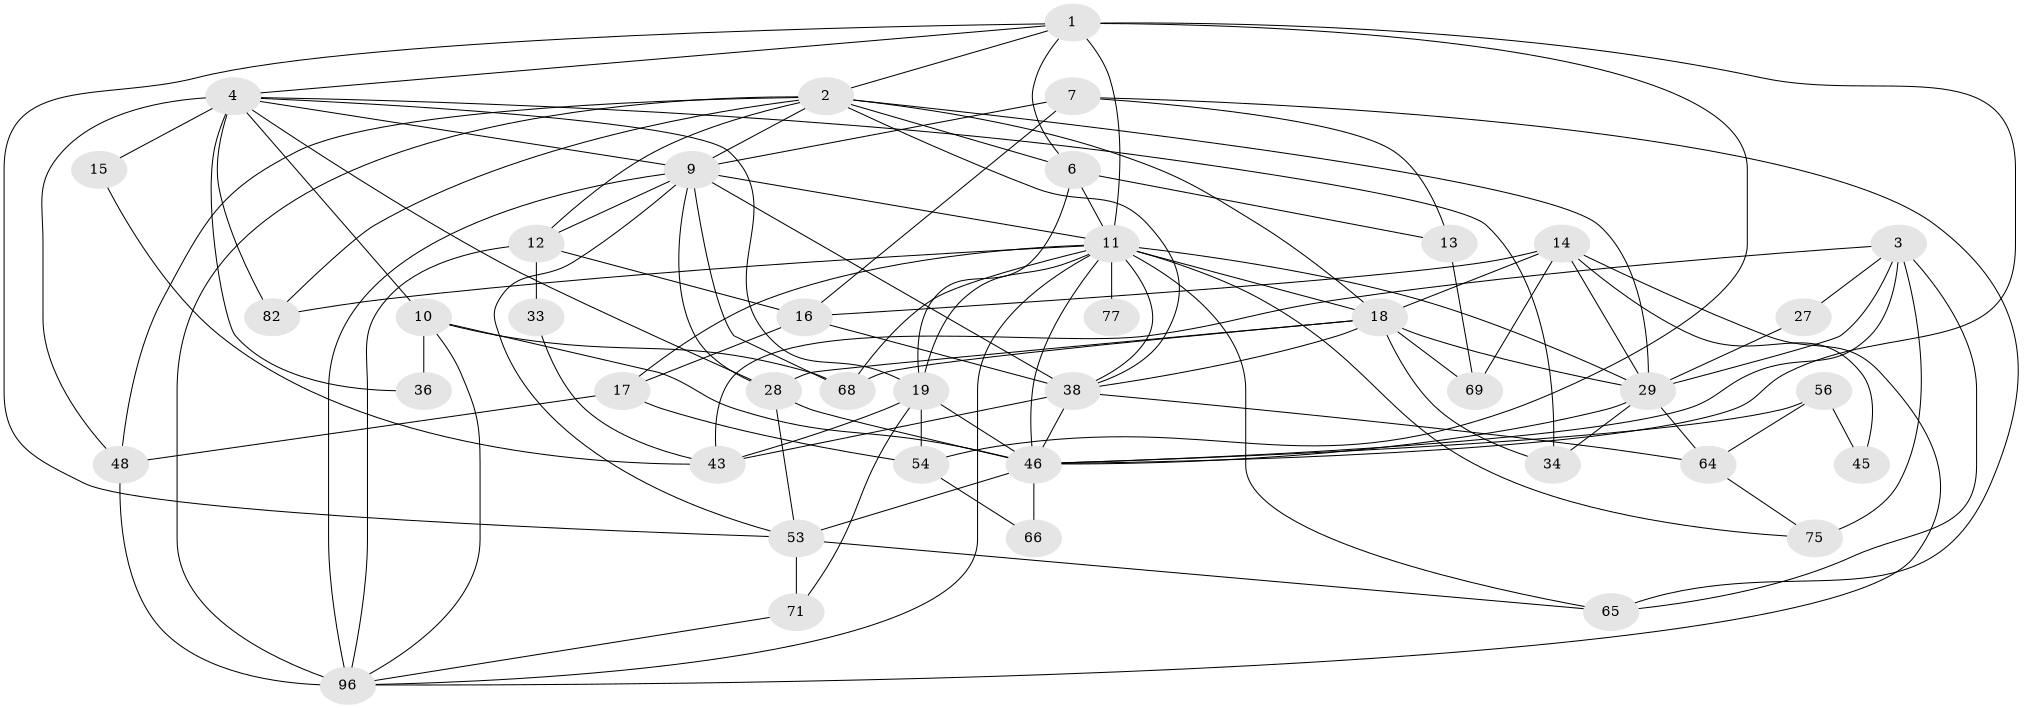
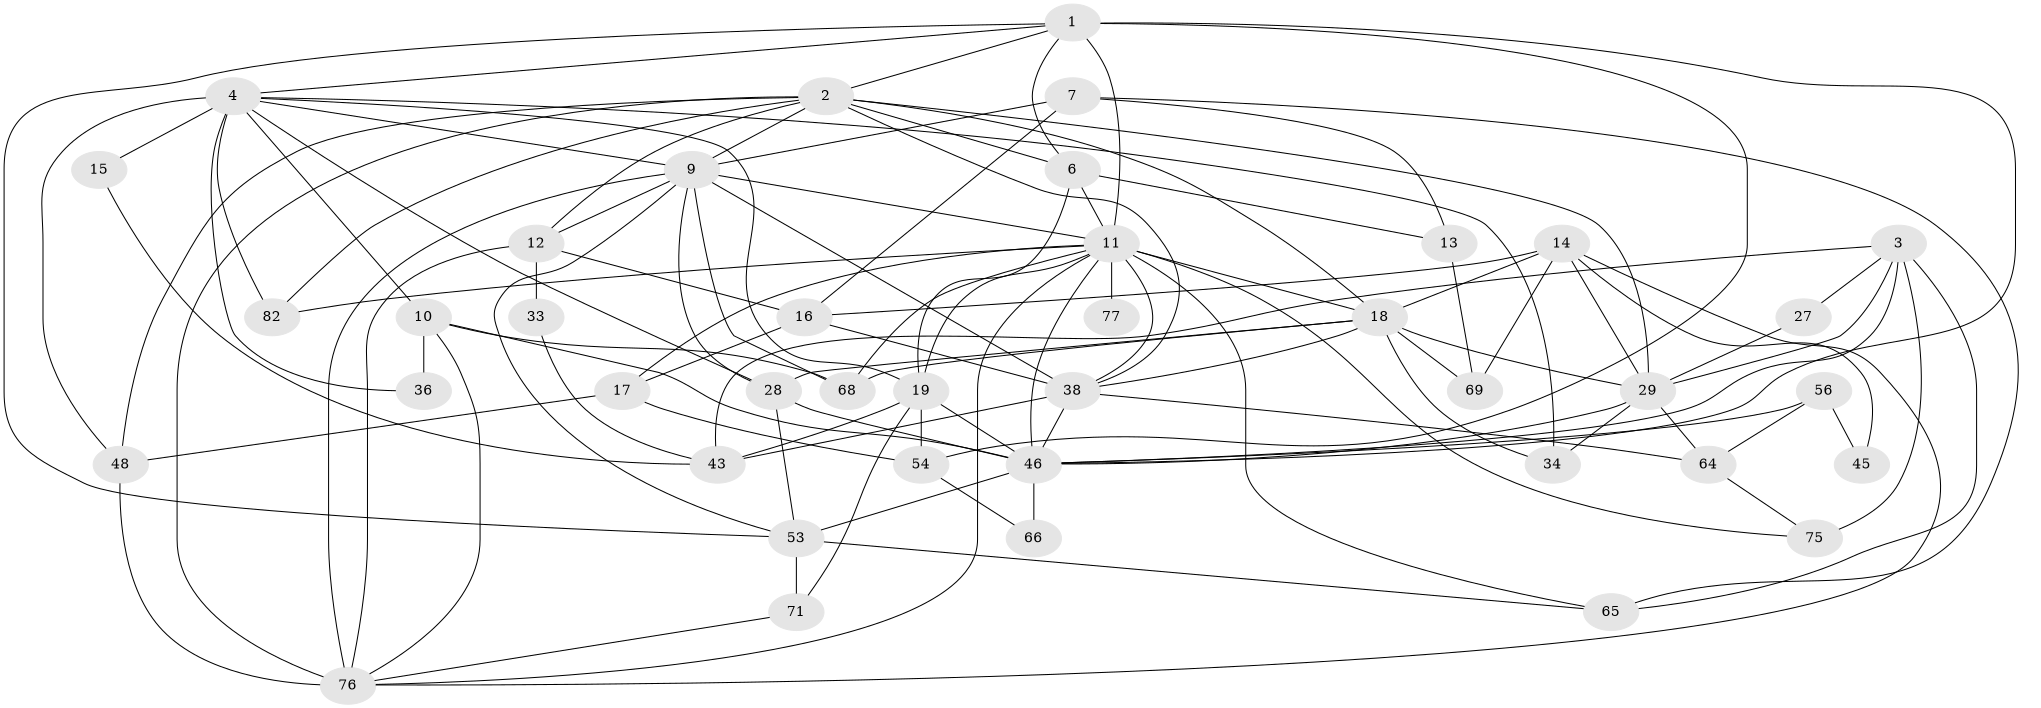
(1364, 286) -> none
(348, 686) -> (348, 686)
